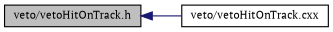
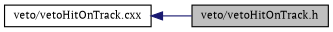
(167, 16) -> (177, 16)
